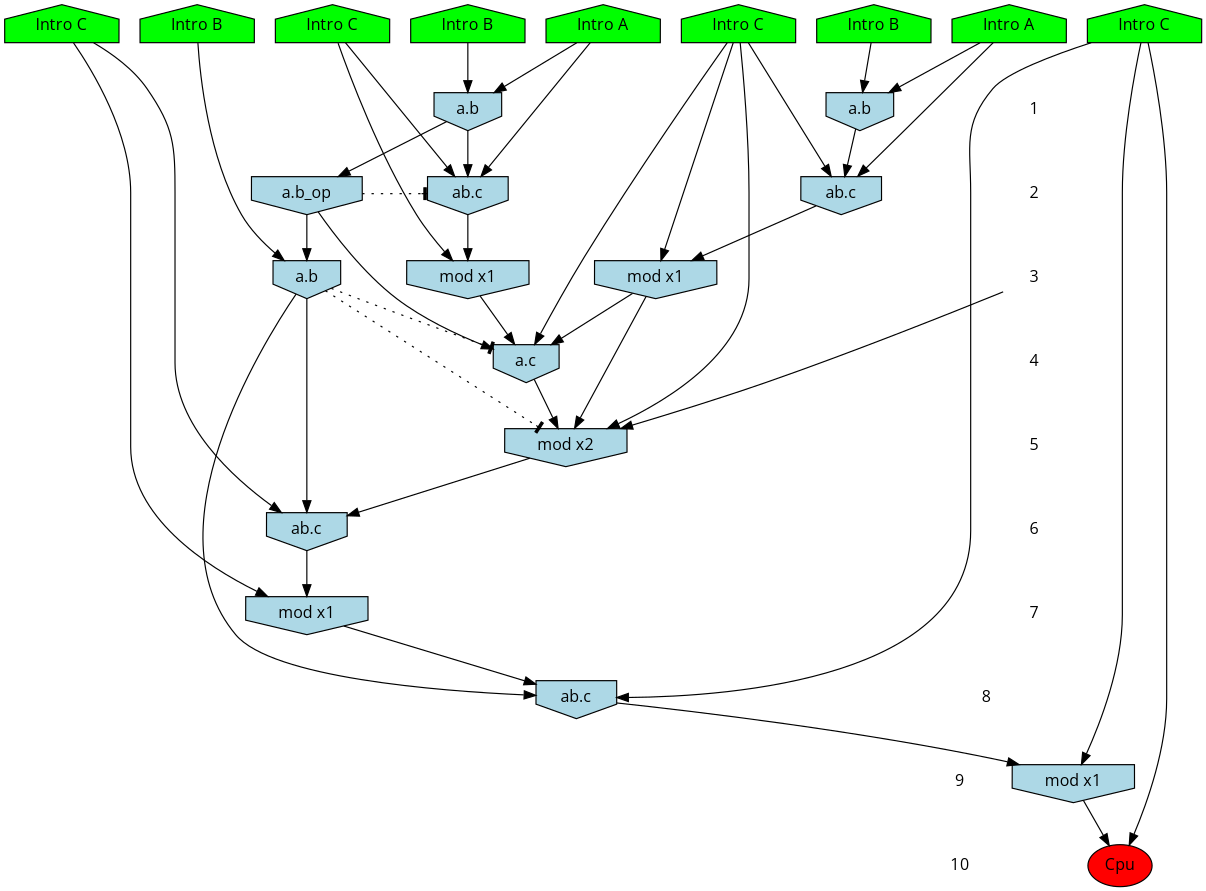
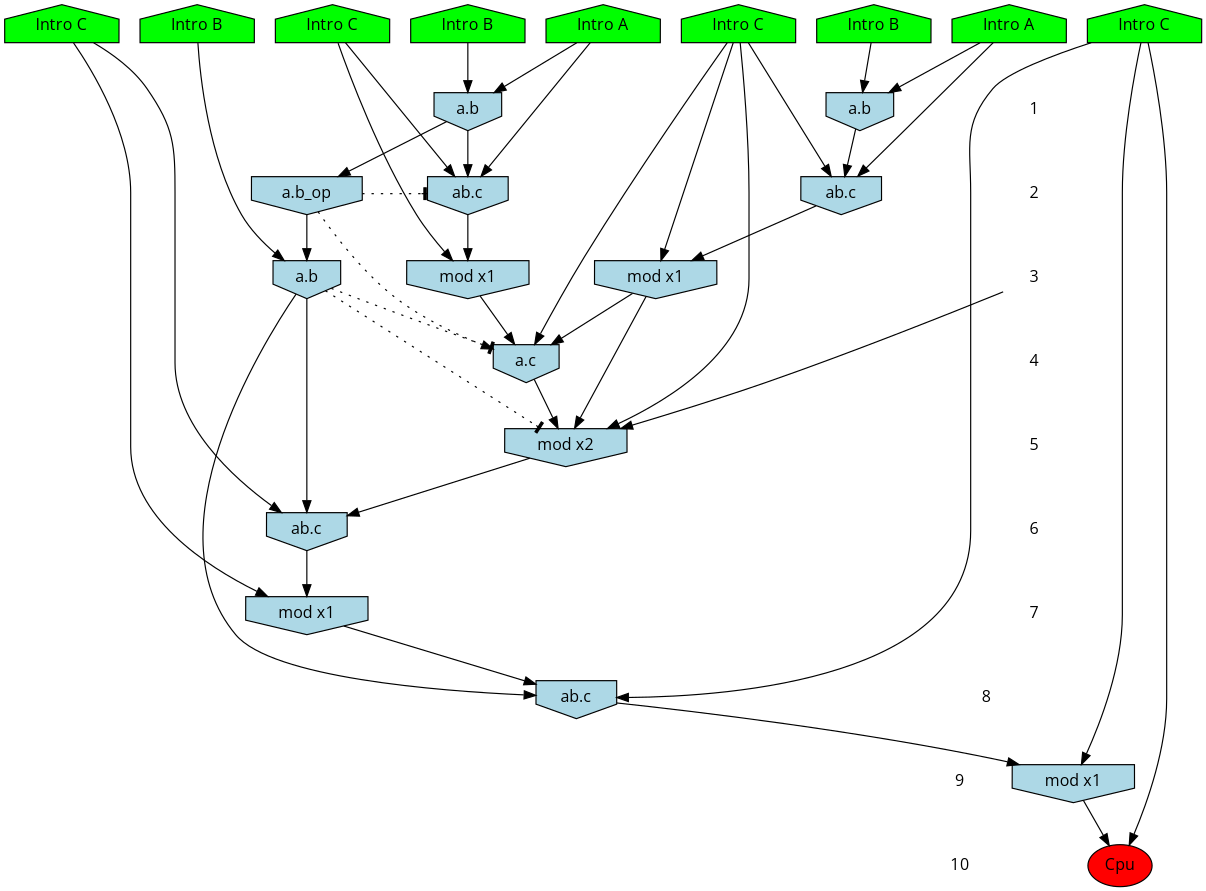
(389, 292) -> (389, 292)
